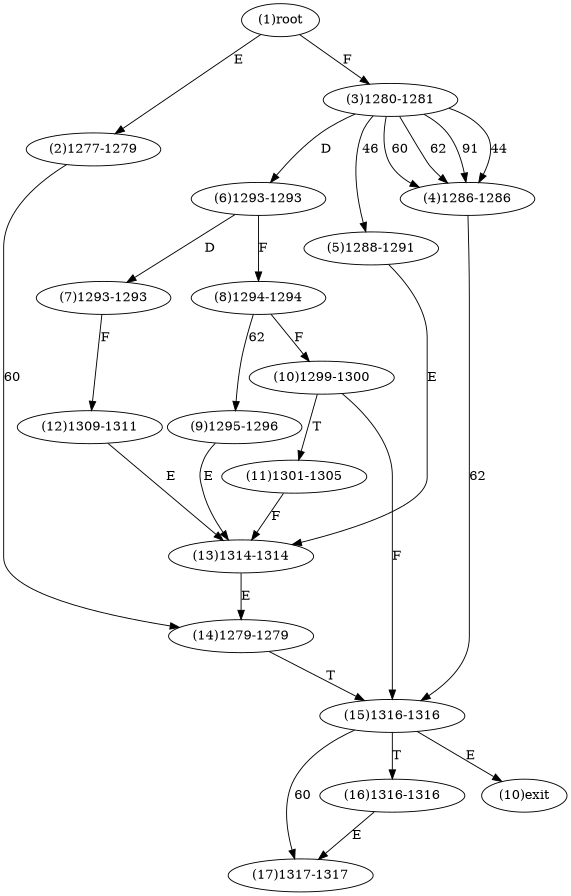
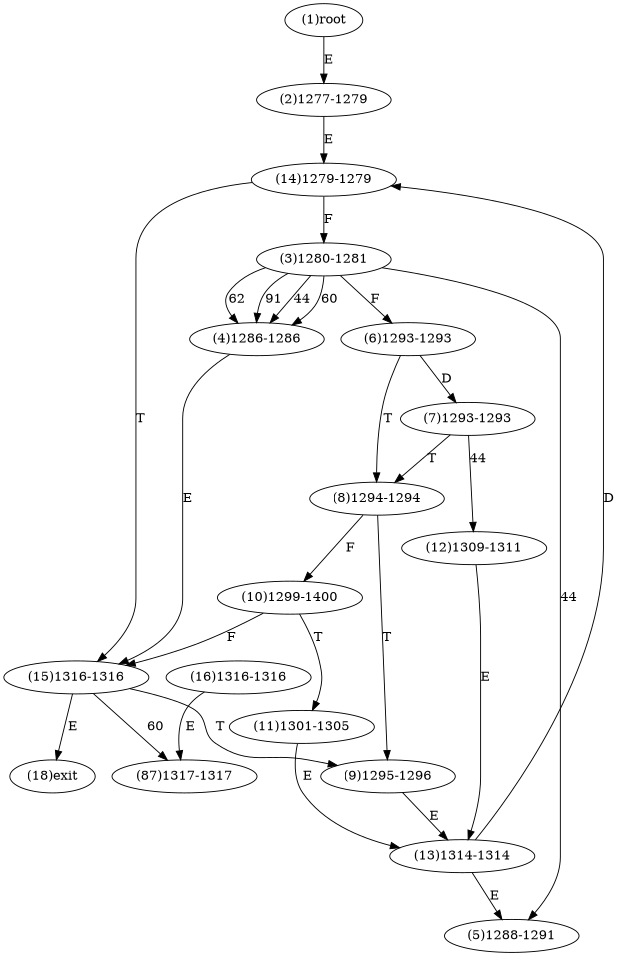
(331, 57) -> (324, 215)
(326, 149) -> (375, 299)
(371, 149) -> (569, 598)
(263, 248) -> (388, 419)
(105, 338) -> (478, 459)
(257, 338) -> (387, 638)
(12, 378) -> (329, 140)
(322, 378) -> (290, 598)
(427, 439) -> (485, 892)
none -> (426, 456)
(478, 477) -> (188, 499)
(276, 517) -> (308, 776)
(246, 596) -> (609, 499)
(392, 751) -> (219, 745)
(524, 796) -> (53, 776)
(301, 875) -> (185, 776)
